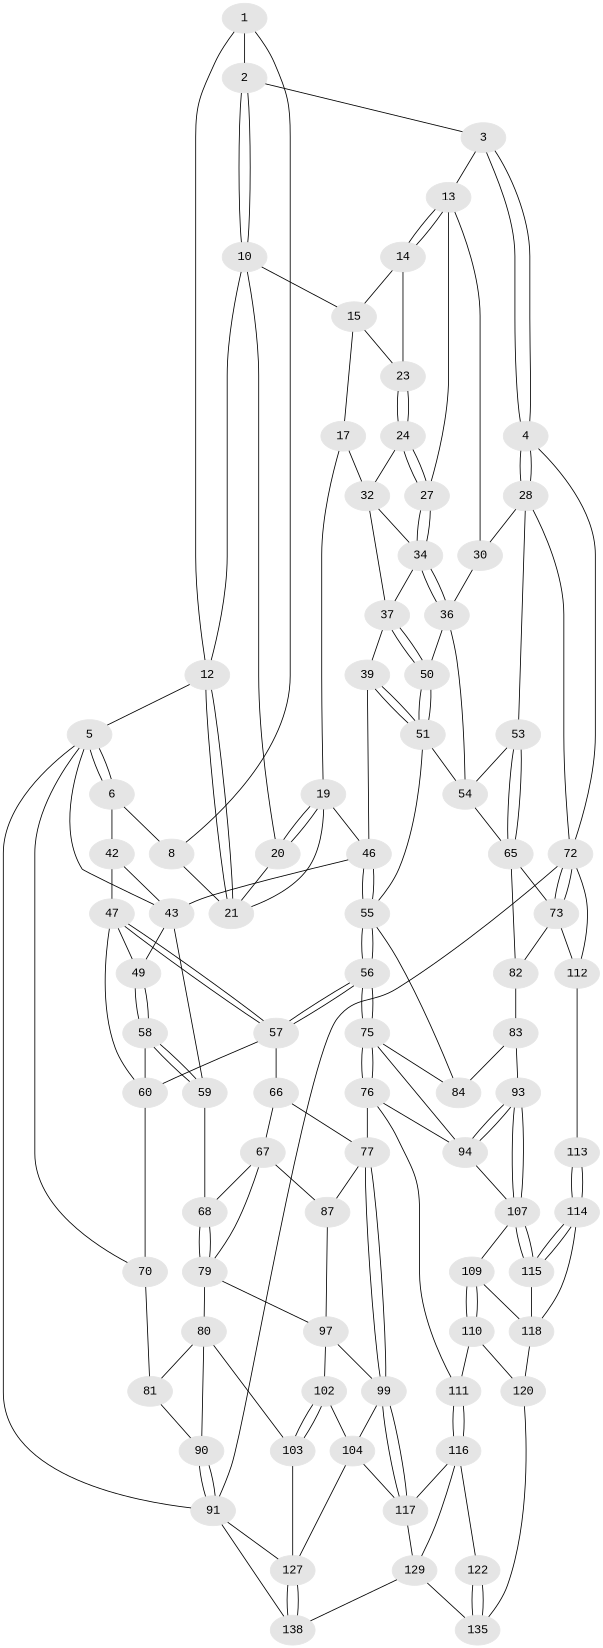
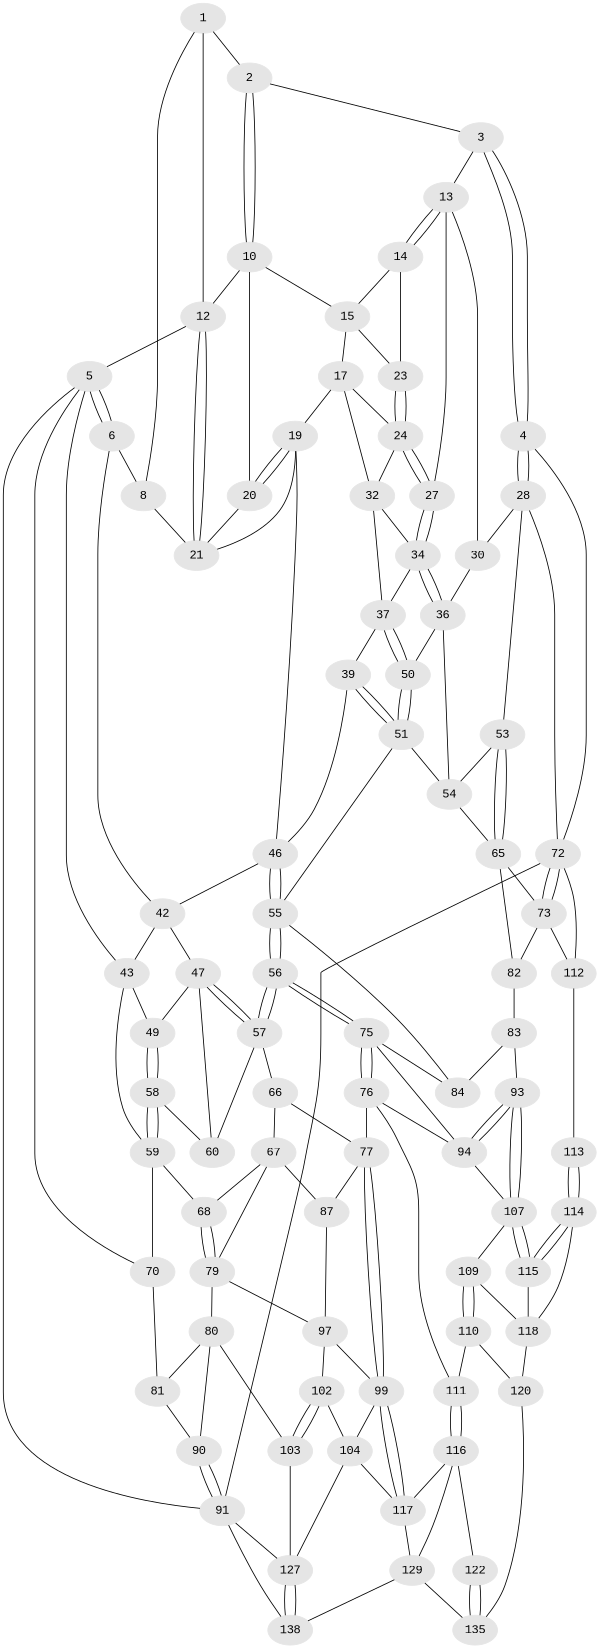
none -> (371, 406)
(268, 880) -> (219, 884)
(145, 1182) -> (153, 1212)
